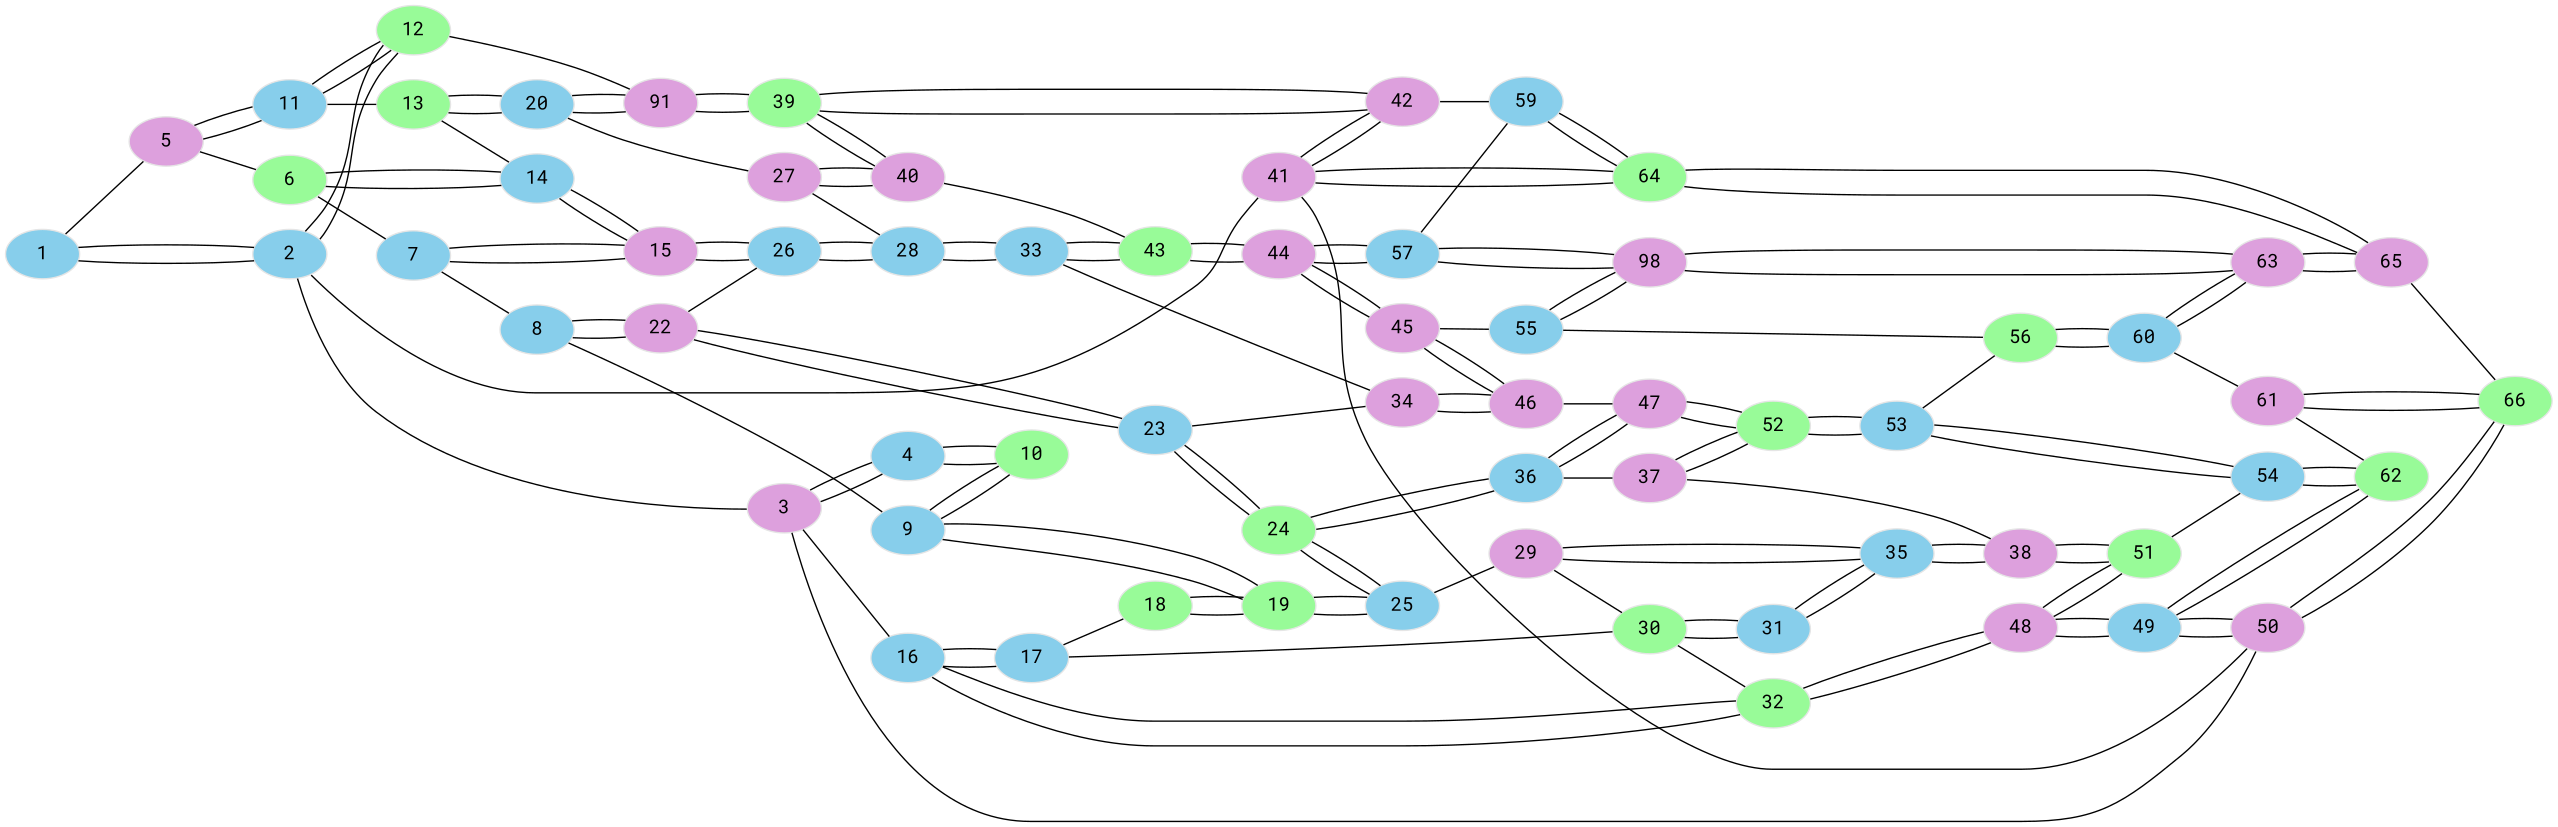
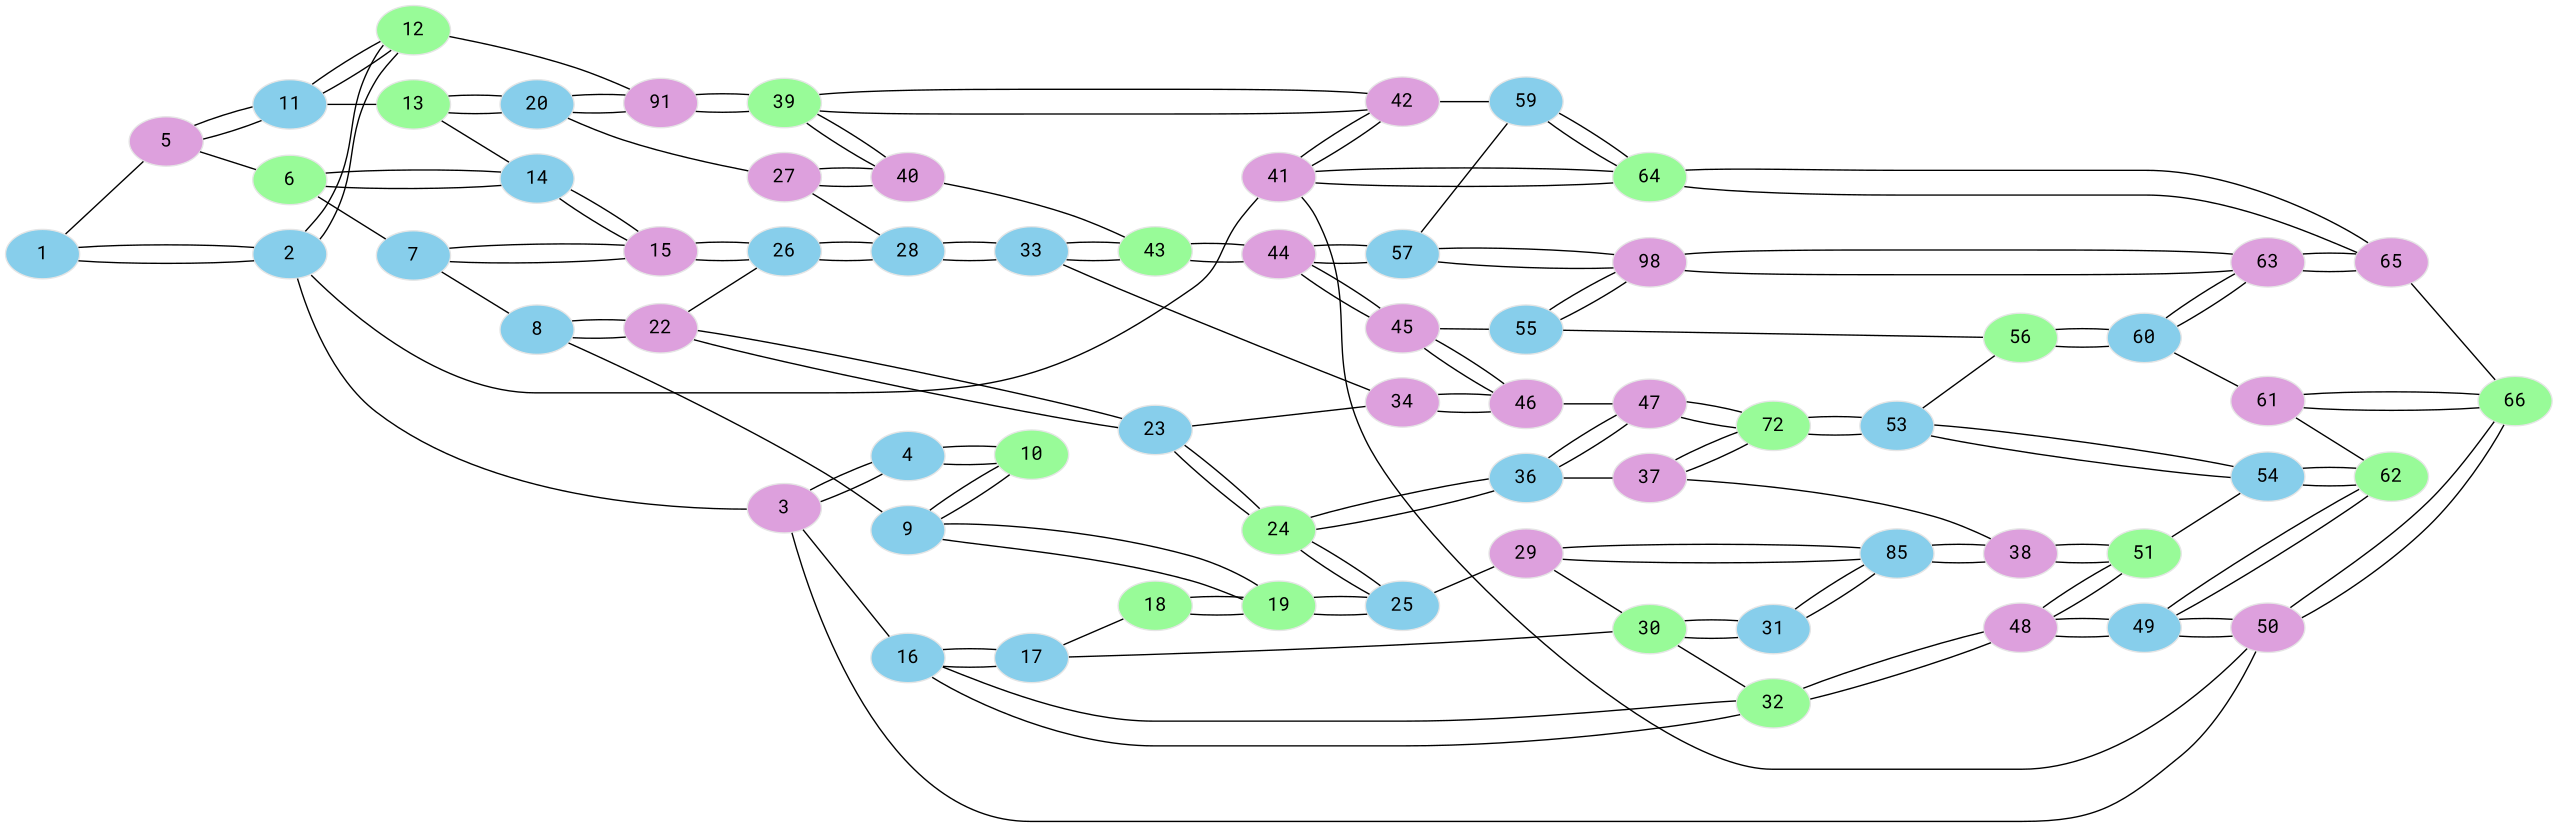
(1773, 426) -> (1773, 426)
(1897, 554) -> (1897, 554)
